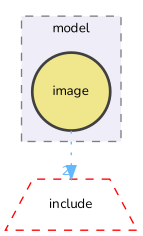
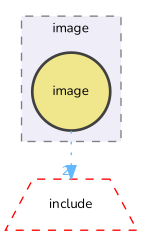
(71, 29) -> (71, 29)
